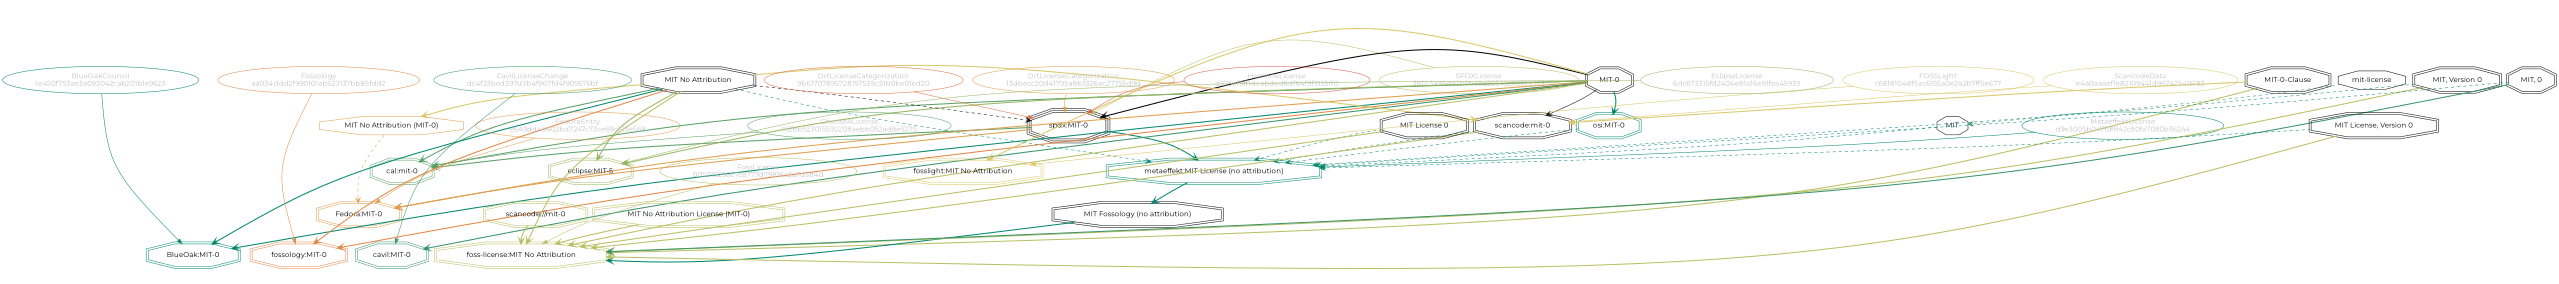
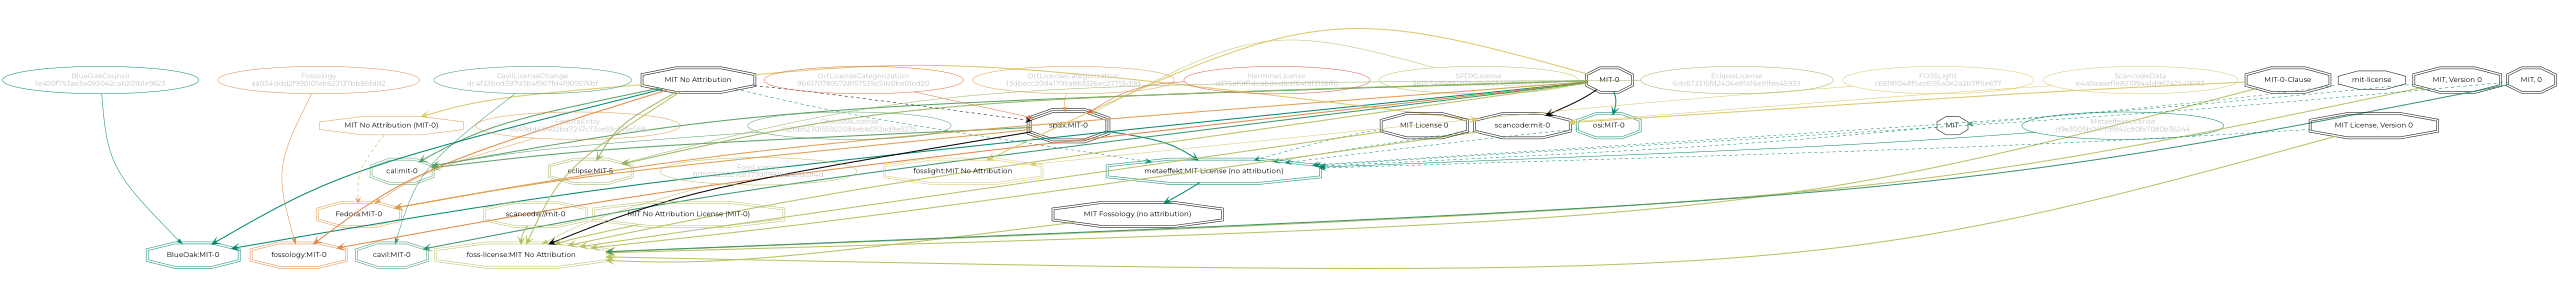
(1345, 59) -> (825, 167)
(1574, 103) -> (1574, 103)
(1172, 191) -> (1184, 192)
(844, 250) -> (844, 250)
